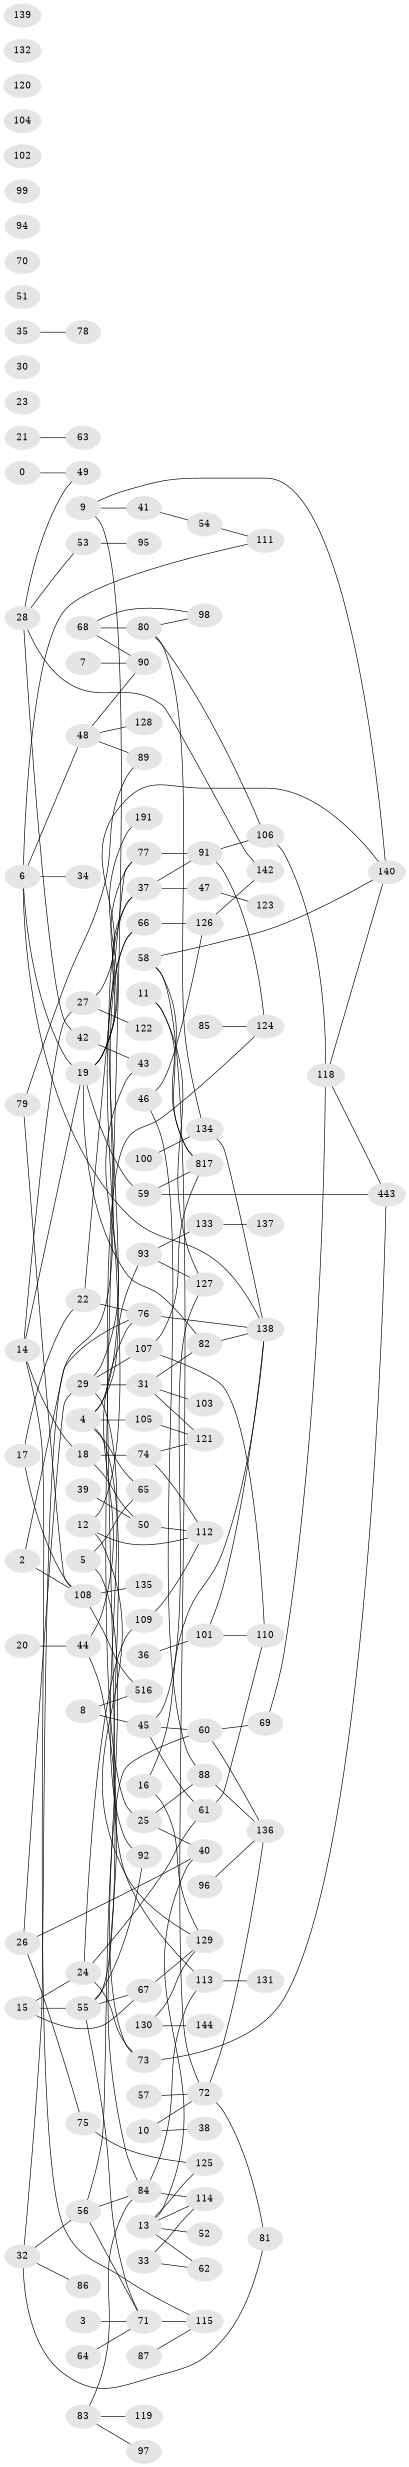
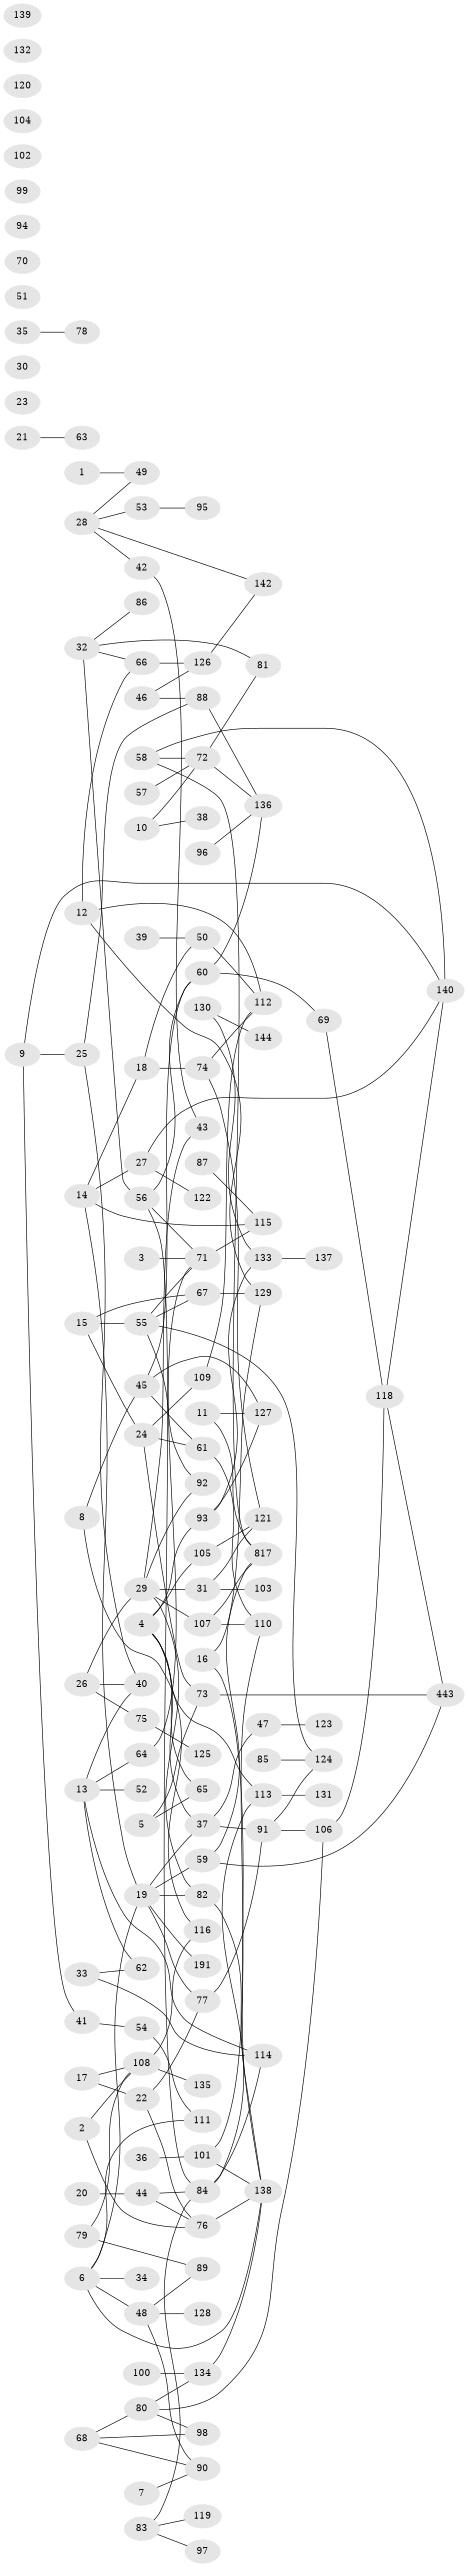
(23, 473) -> (82, 473)
(167, 1369) -> (178, 1690)
(144, 1691) -> (203, 1931)
(175, 1984) -> (232, 1134)
(171, 2200) -> (108, 1775)
